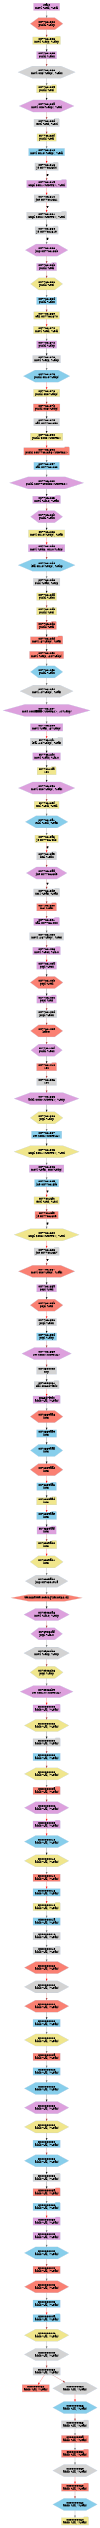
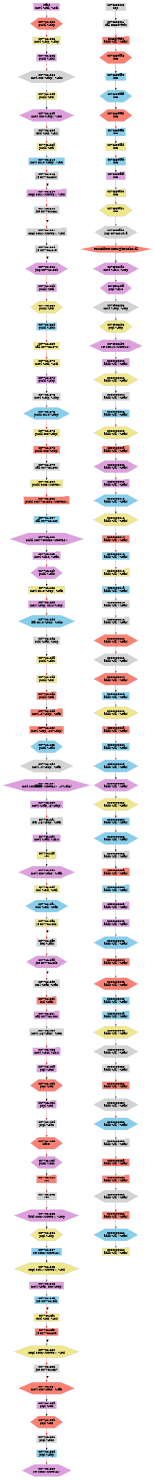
(47, 1362) -> none
(47, 1400) -> (116, 41)
(58, 2378) -> (116, 1093)
